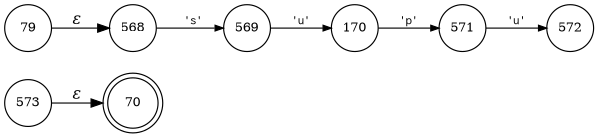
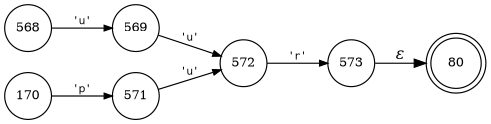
(193, 21) -> (82, 21)
(28, 28) -> none
(297, 28) -> (186, 44)
none -> (293, 63)
(133, 103) -> (456, 63)
